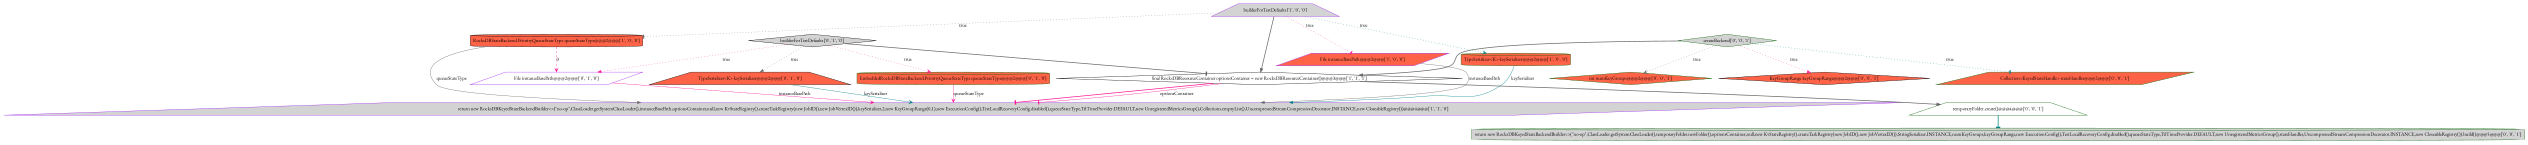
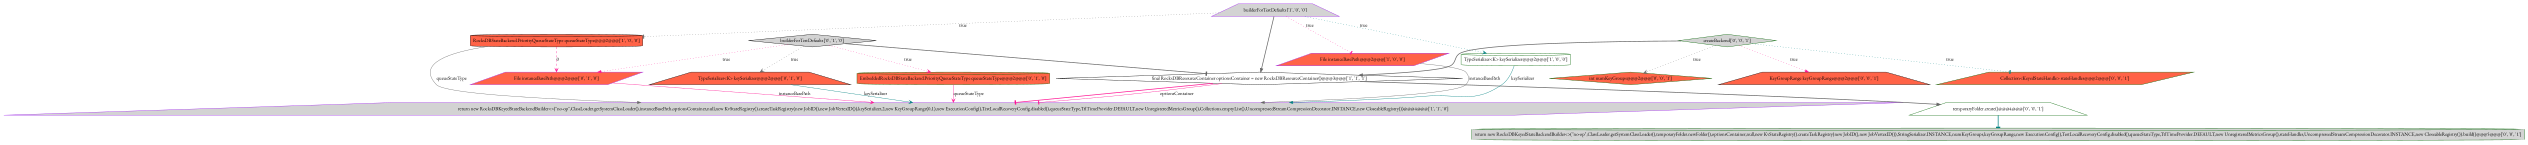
(783, 58) -> (783, 58)
(1516, 59) -> (1516, 59)
(556, 78) -> (556, 78)
(1824, 78) -> (1824, 78)
